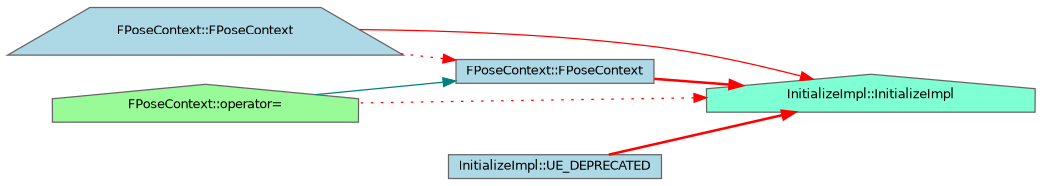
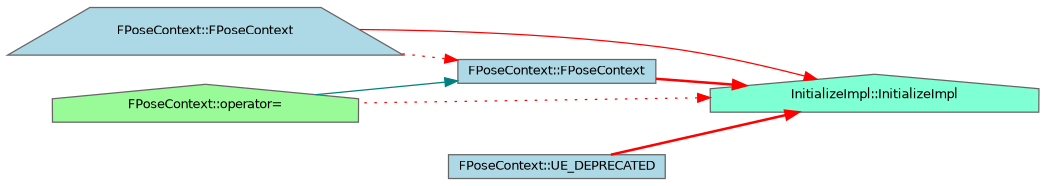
(555, 167) -> (557, 167)
